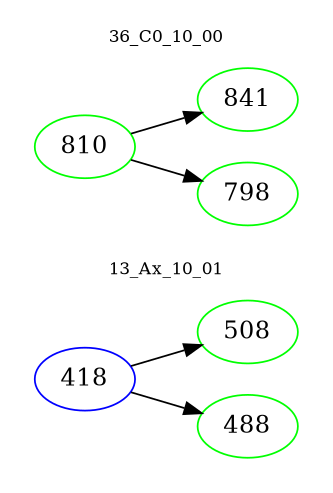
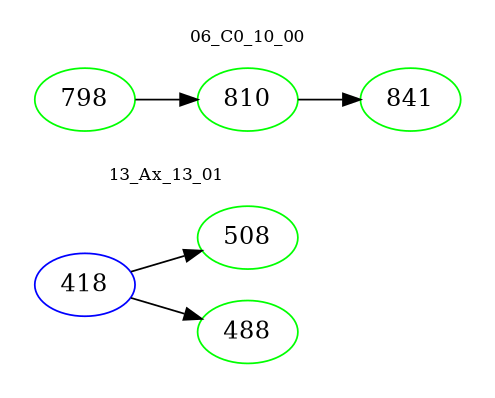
(166, 38) -> (248, 38)
(158, 168) -> (158, 100)
(166, 270) -> (166, 176)
